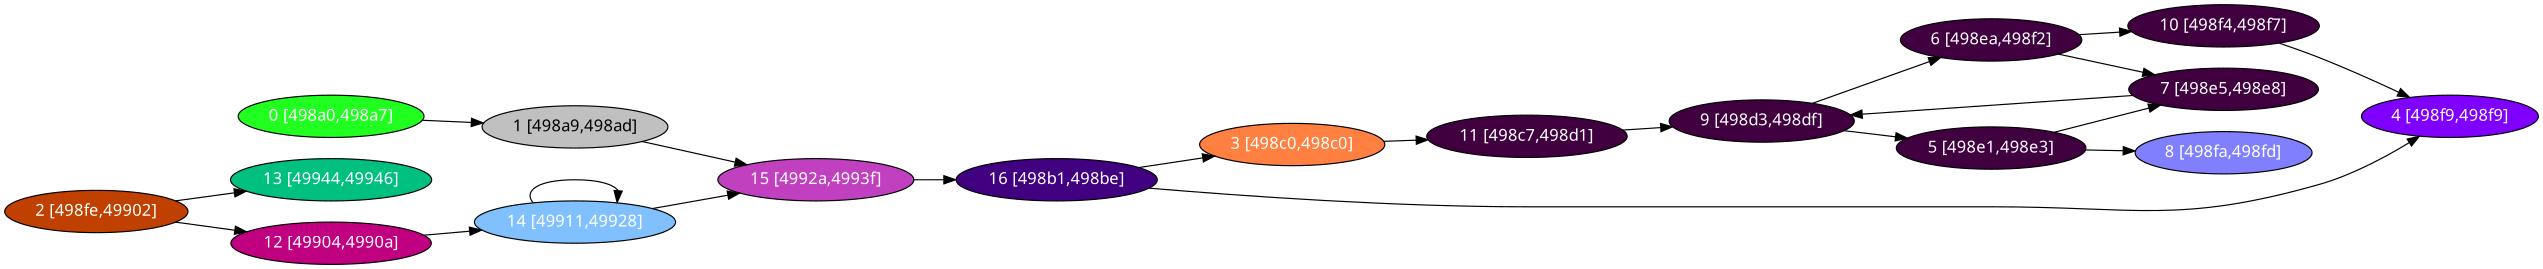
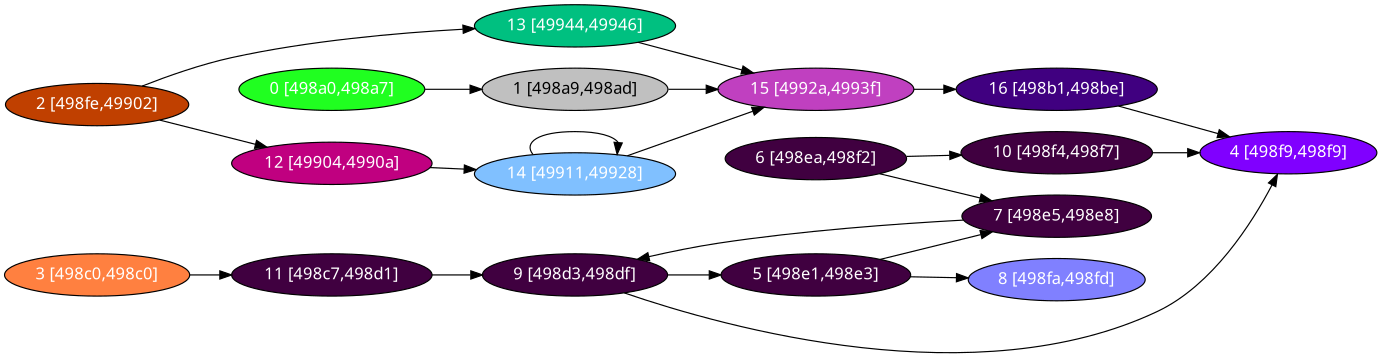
none -> (690, 56)
(1871, 82) -> (977, 351)
(1171, 163) -> none
